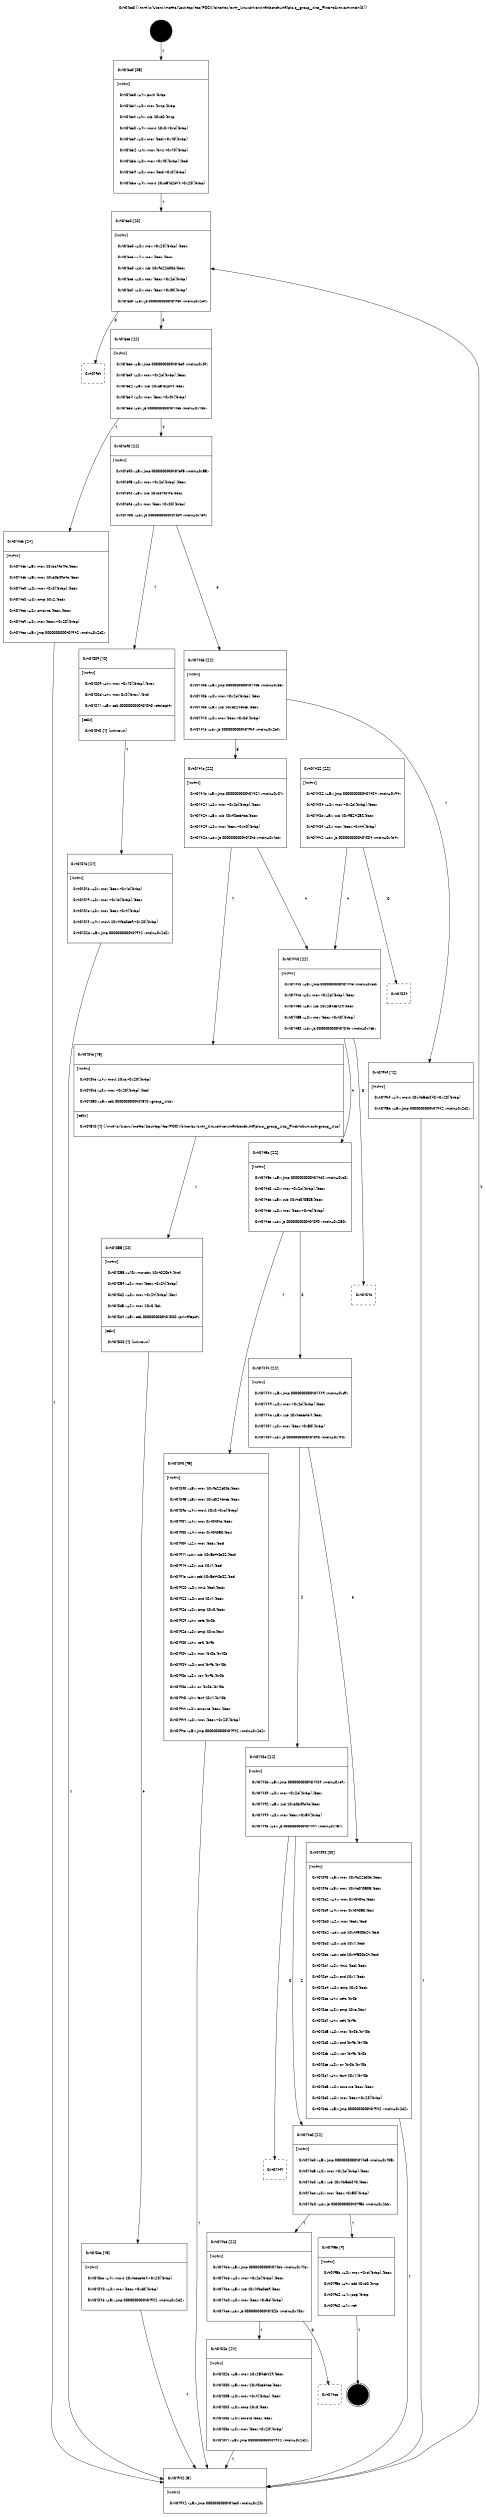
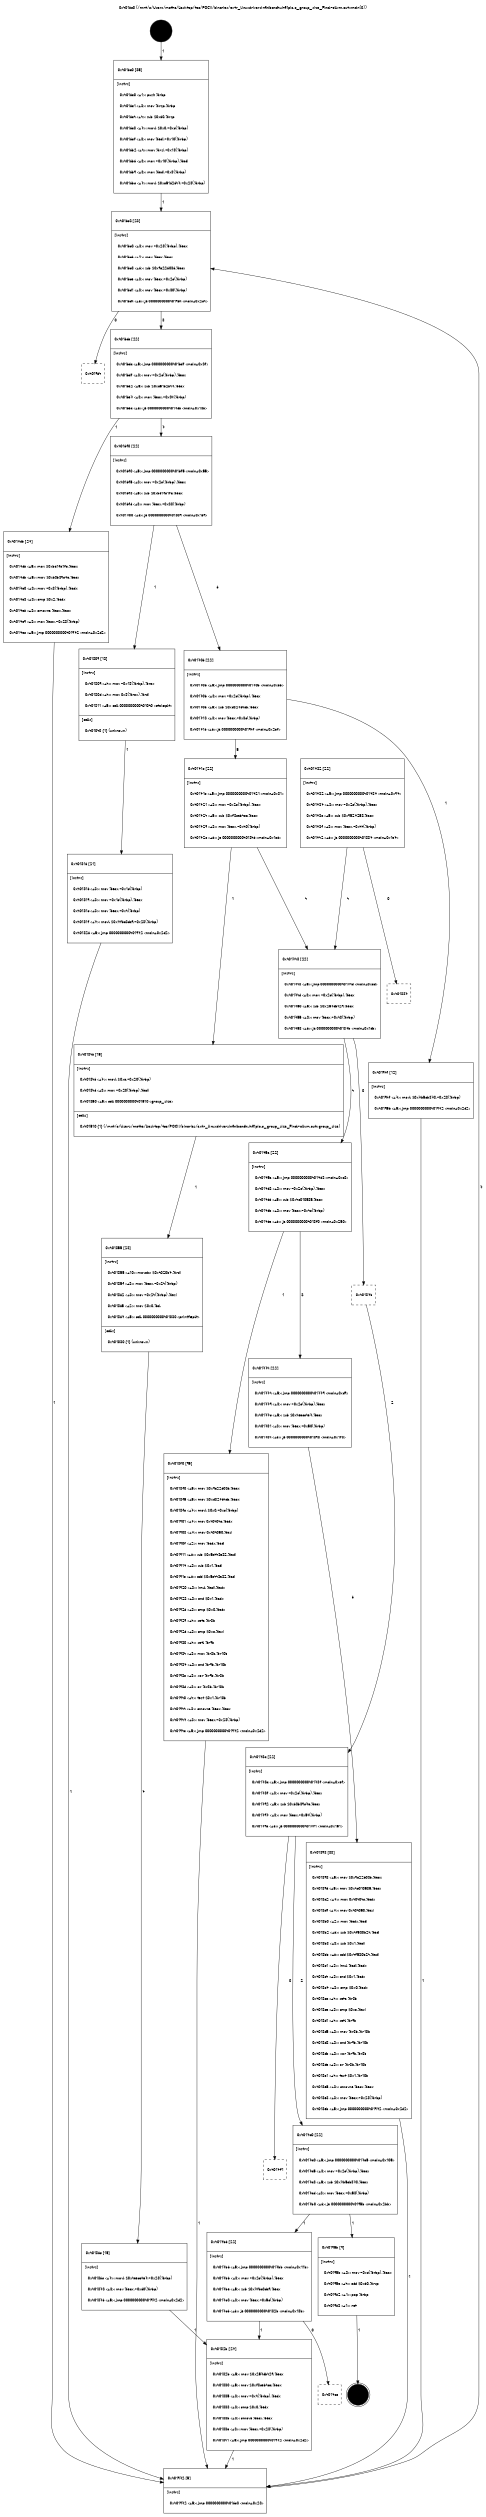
(299, 1595) -> (394, 1529)
(162, 2390) -> (187, 2326)
